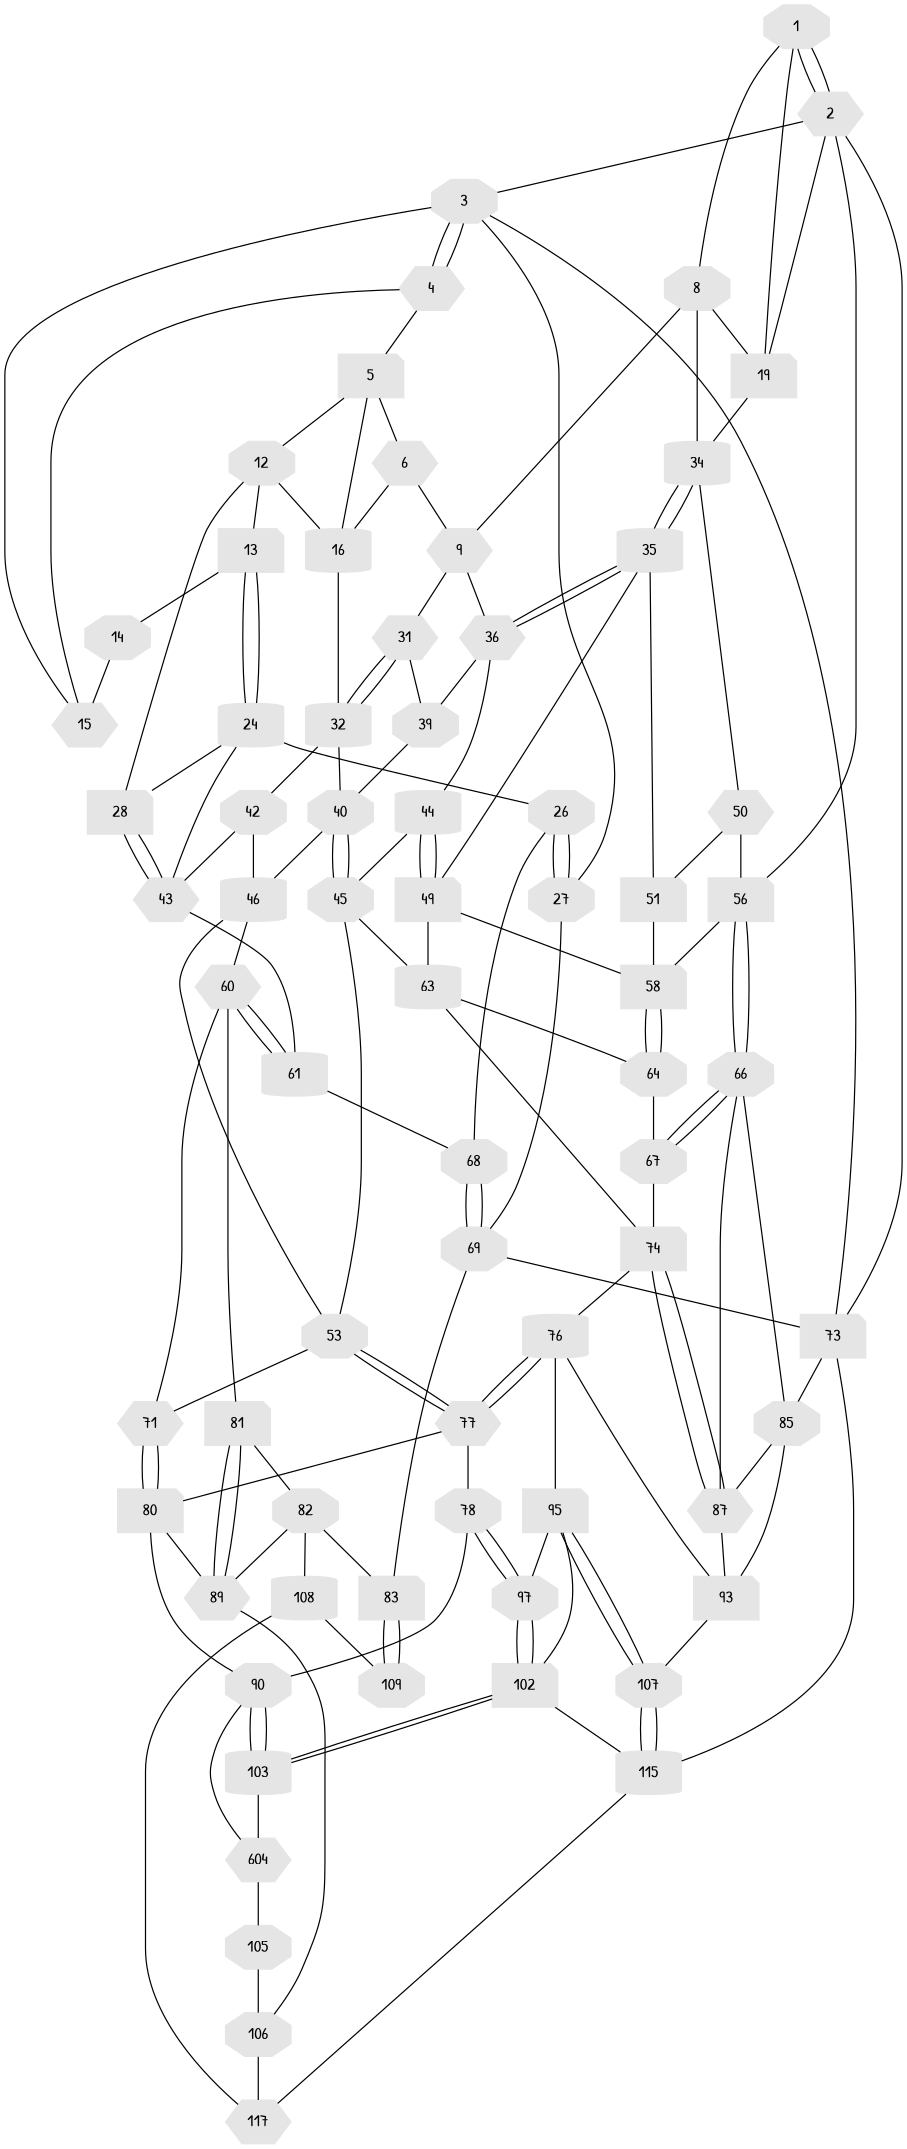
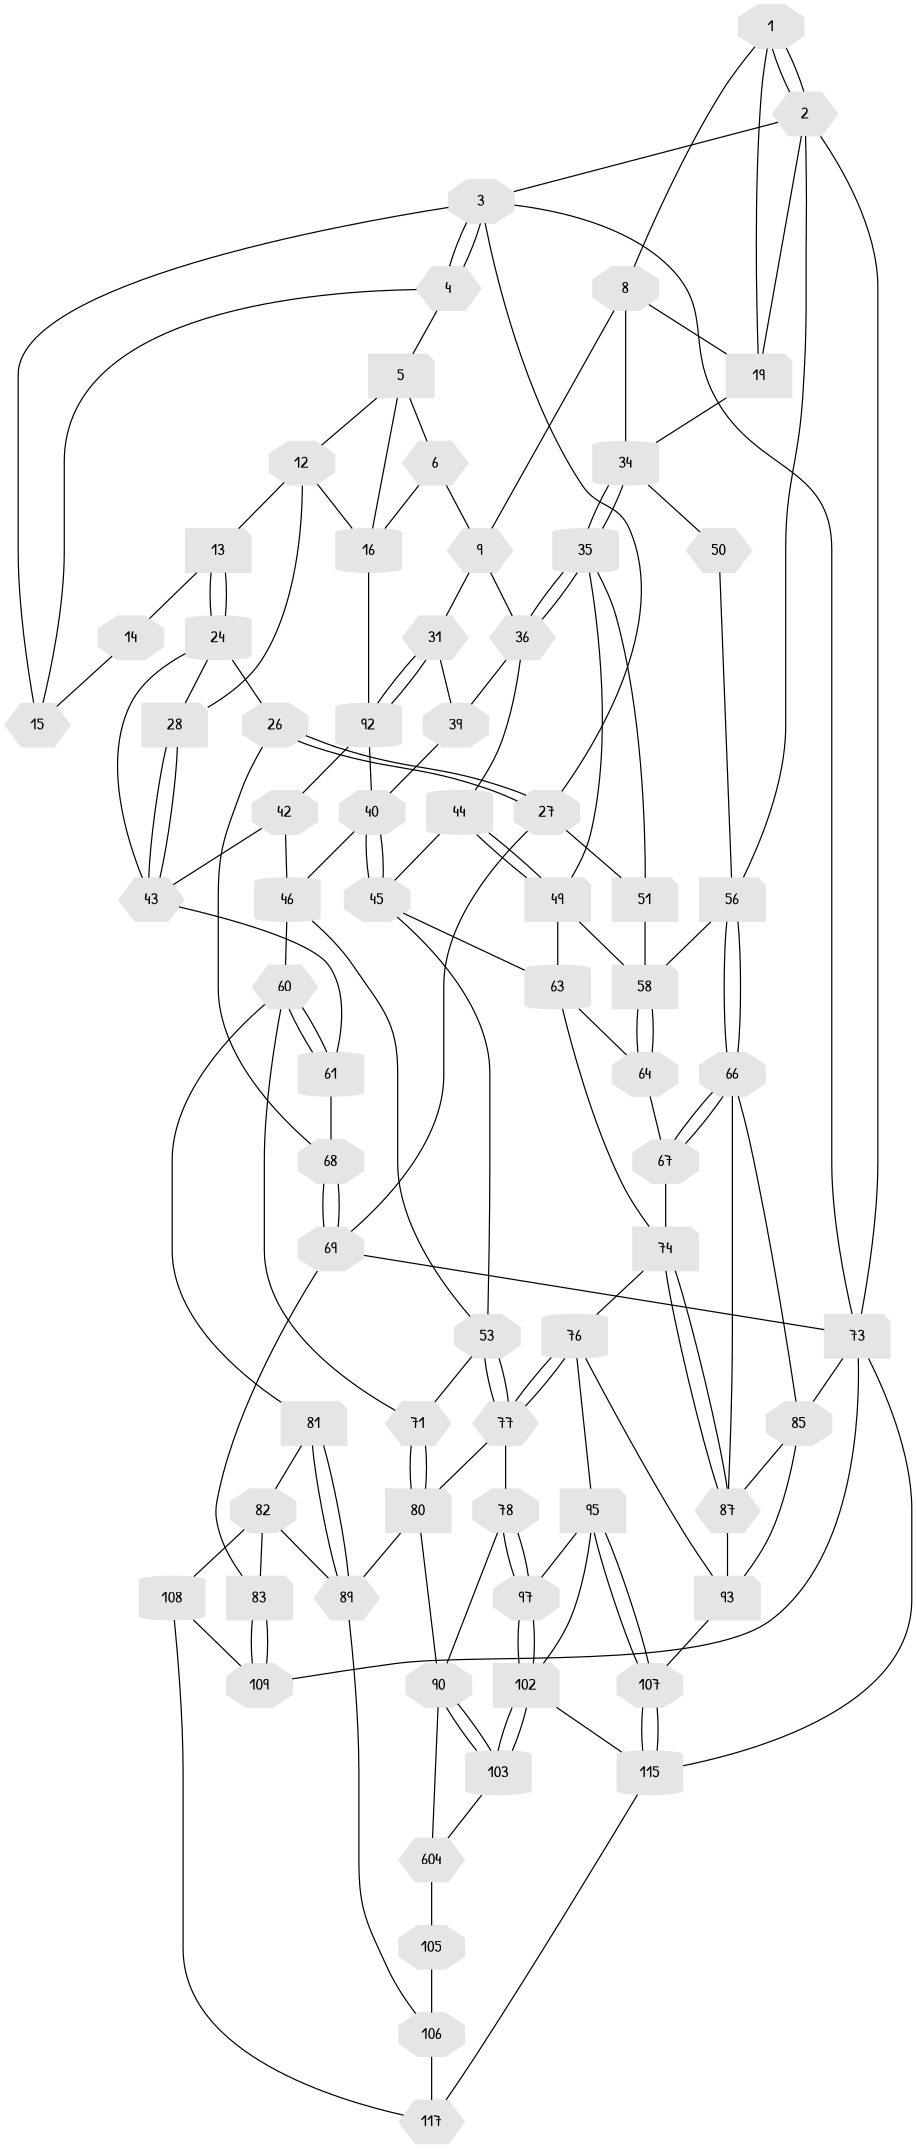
(338, 725) -> (369, 725)
(699, 855) -> (594, 854)
none -> (695, 1647)
